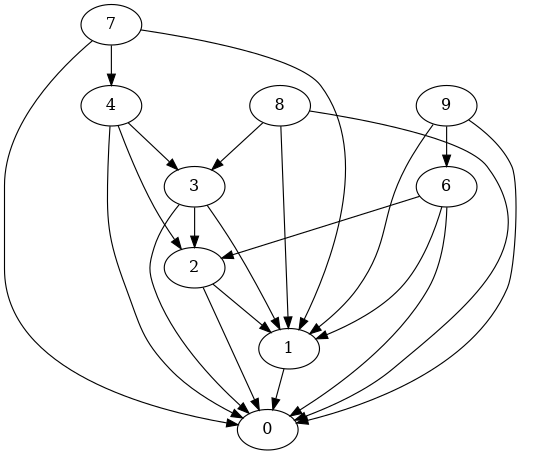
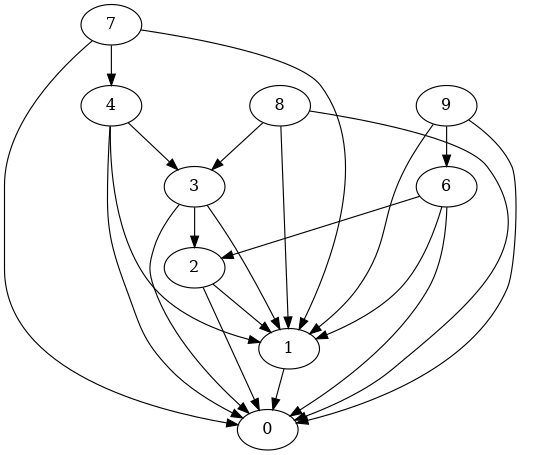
(143, 185) -> (137, 263)
